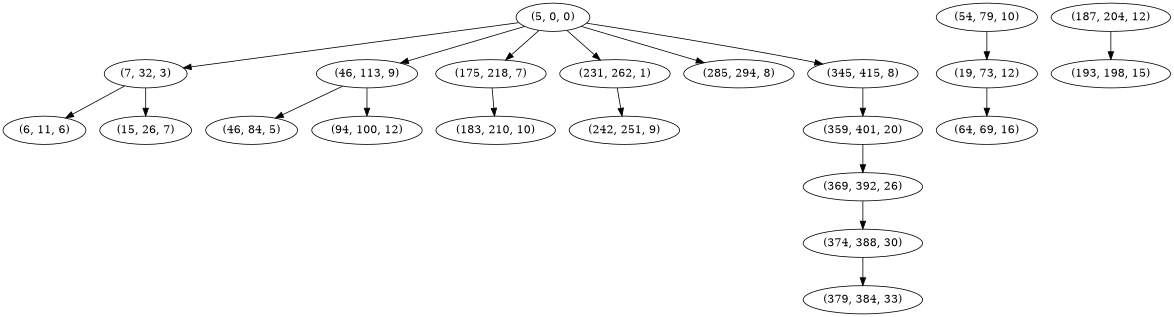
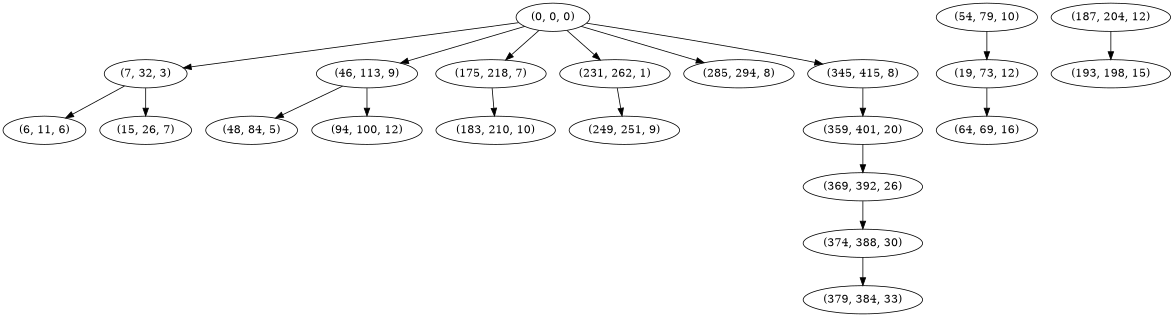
(553, 17) -> (553, 17)
(252, 130) -> (252, 130)
(624, 130) -> (624, 130)
